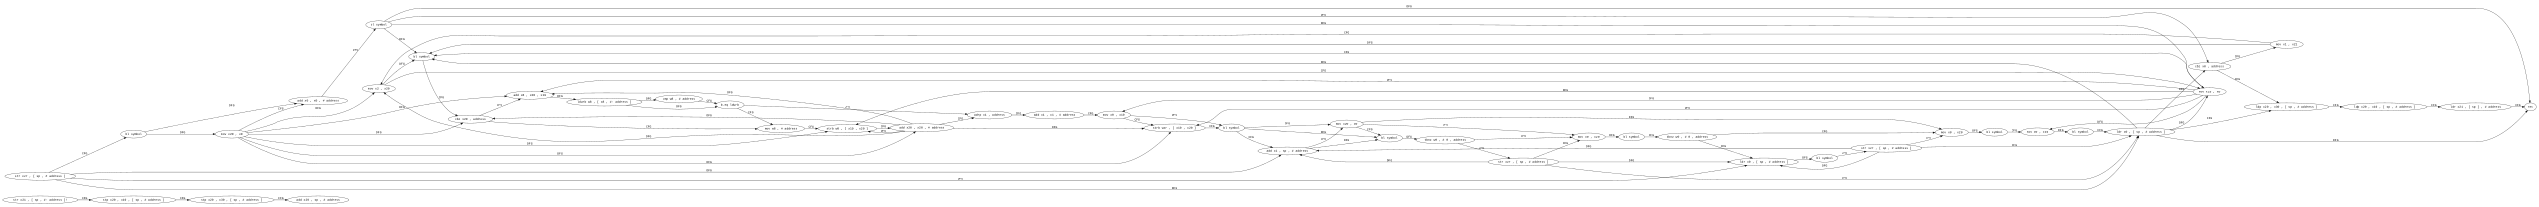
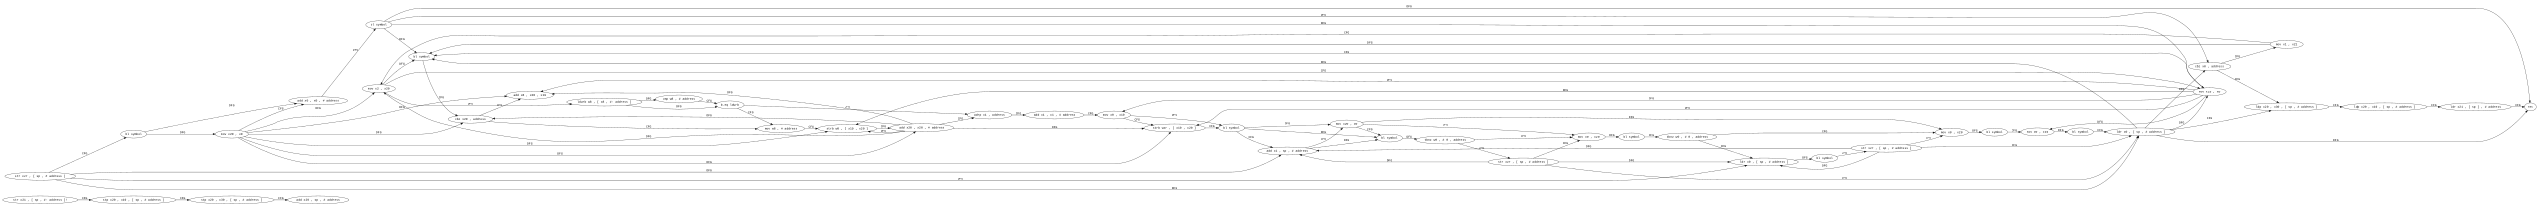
(562, 98) -> (476, 105)
